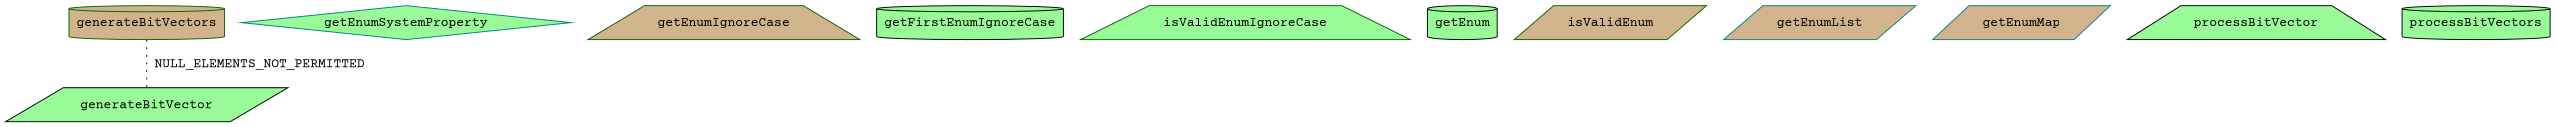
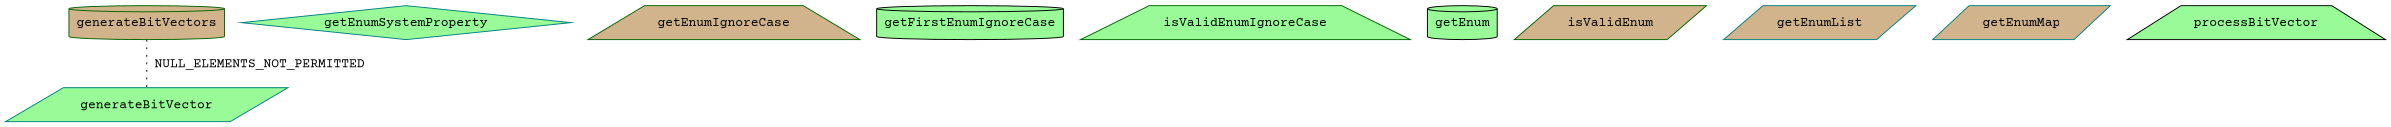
(2476, 23) -> none
(147, 105) -> (147, 105)
